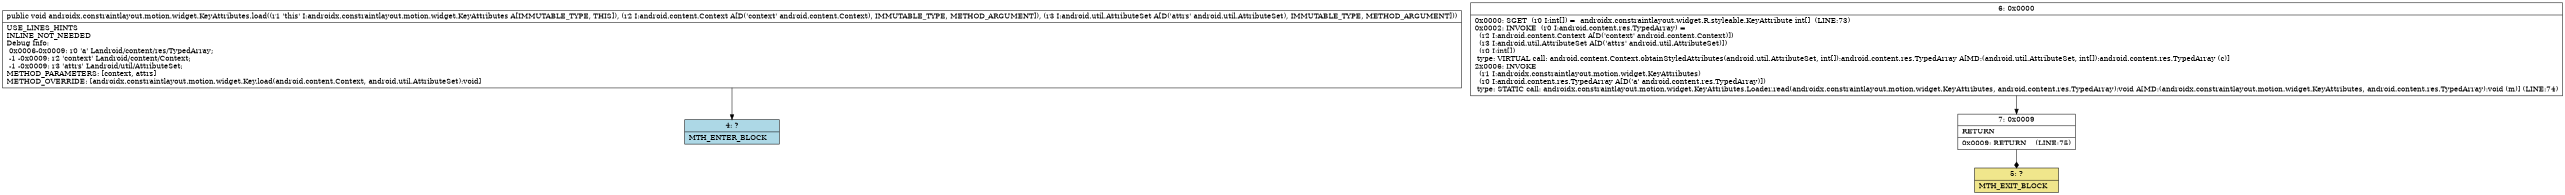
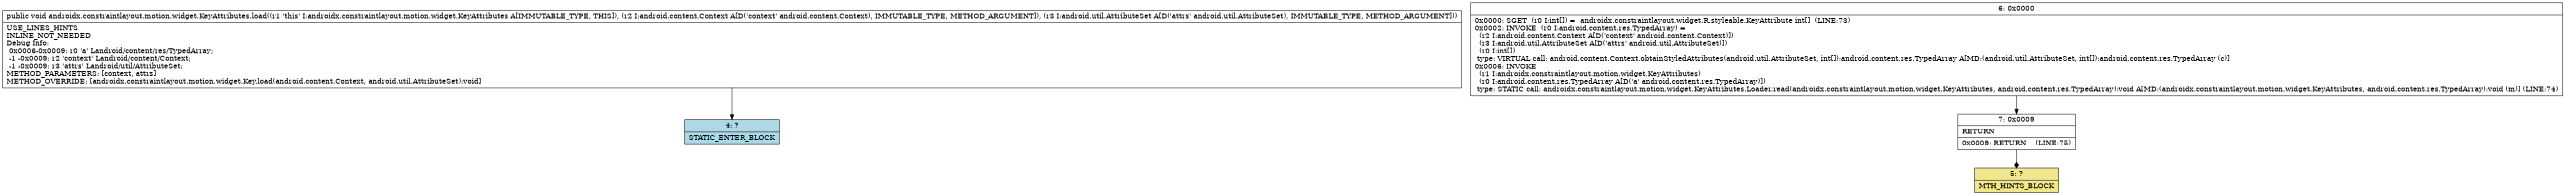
(1508, 67) -> (1508, 67)
(728, 138) -> (732, 138)
(2013, 186) -> (2017, 186)
